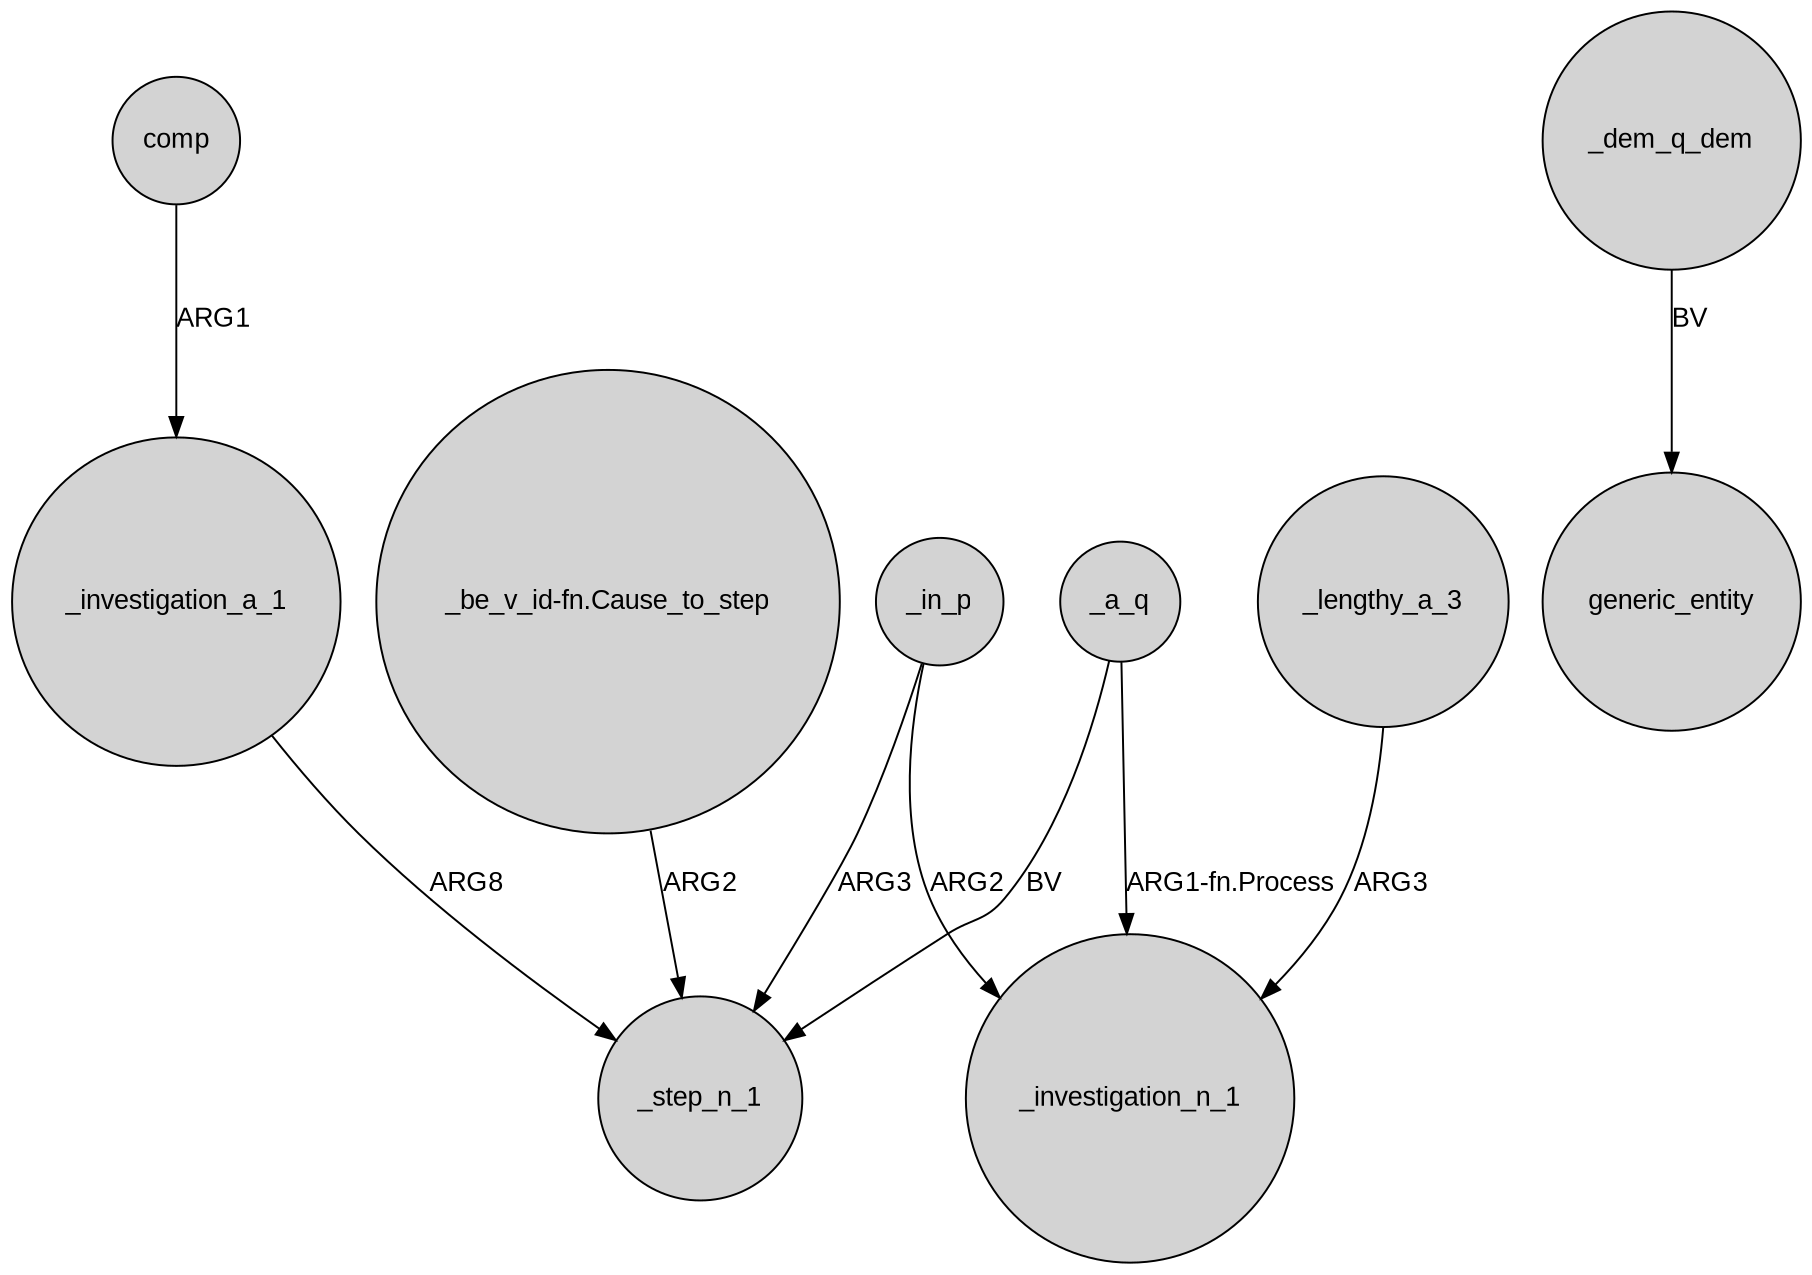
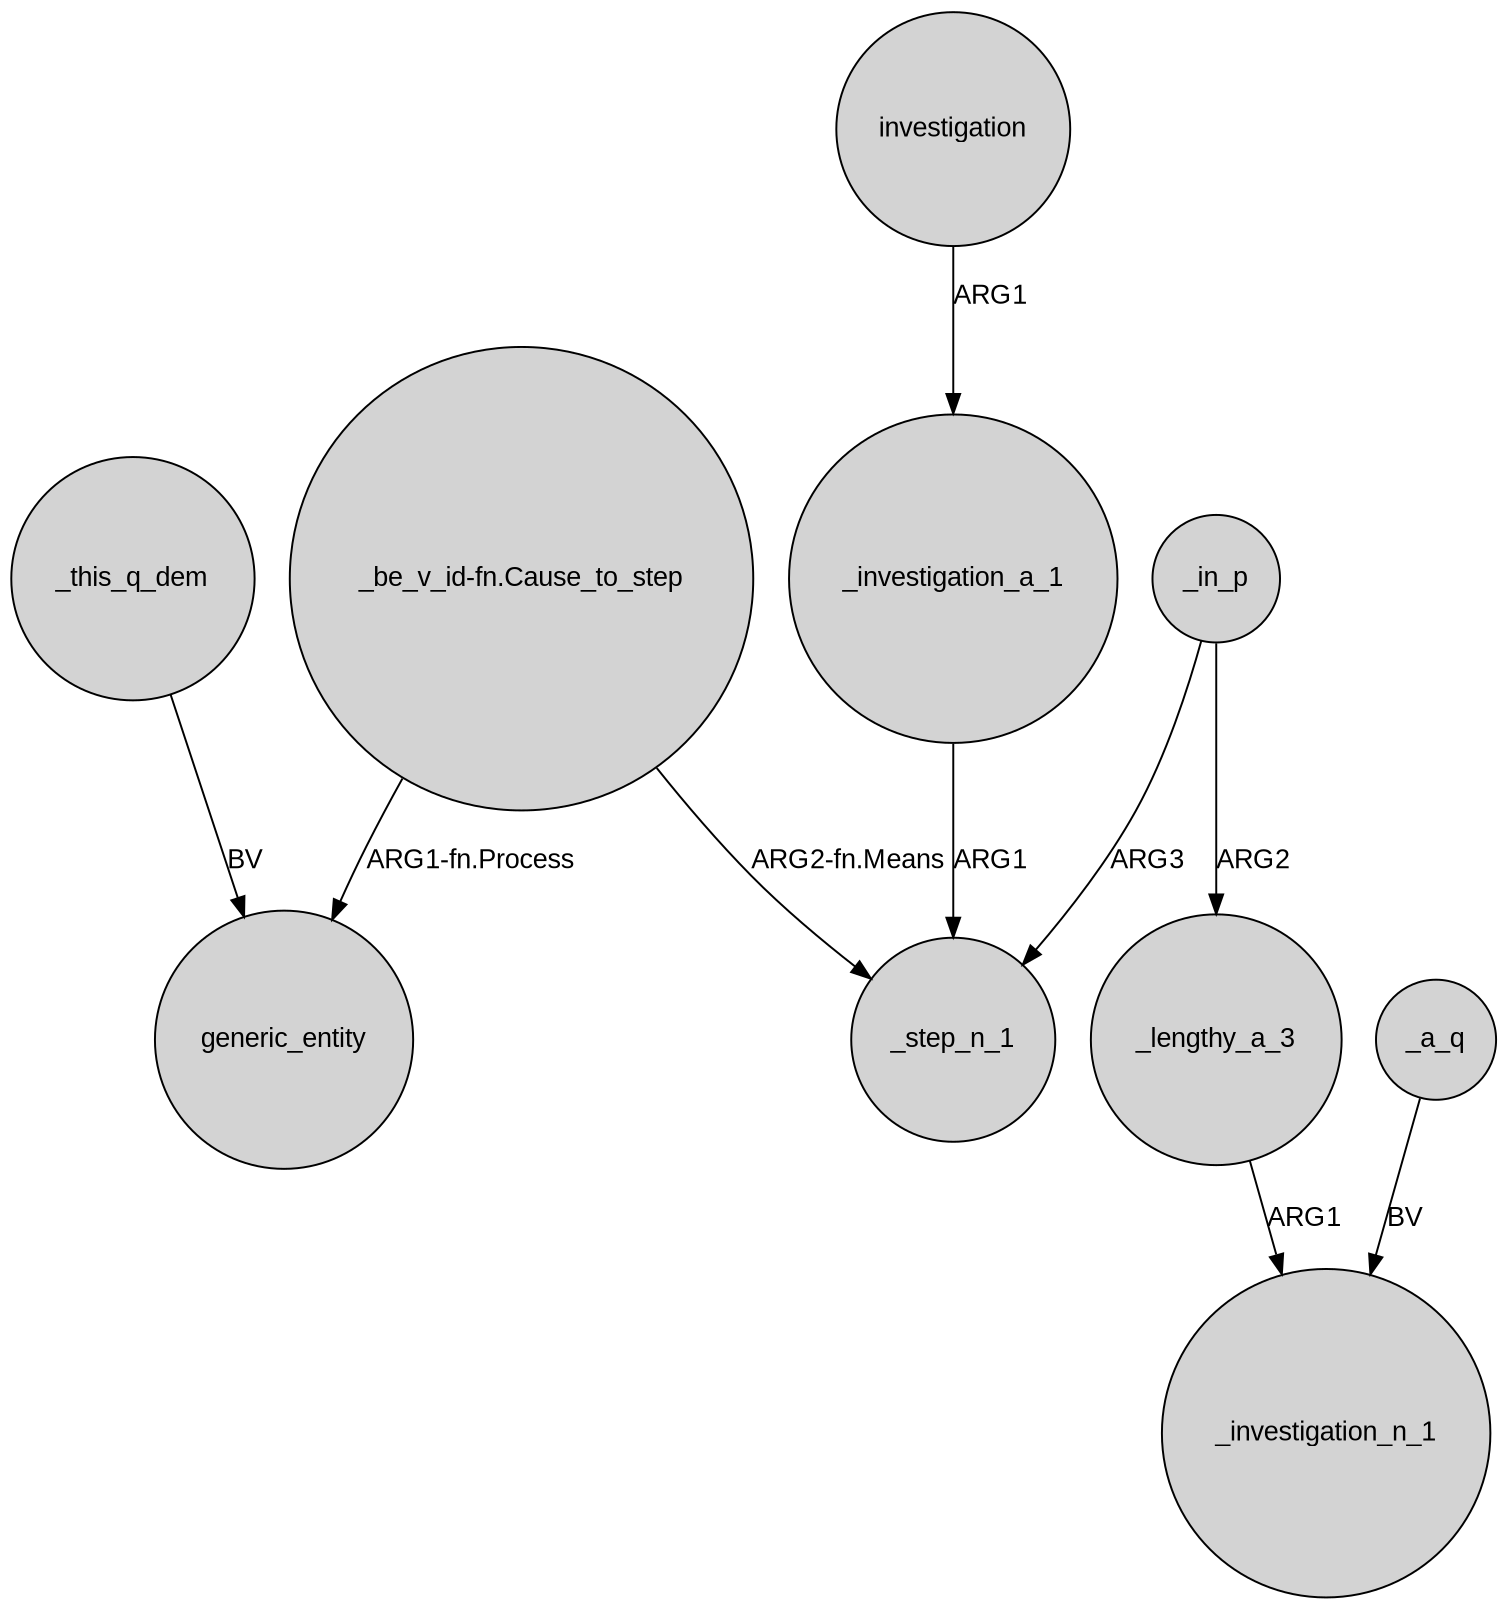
(176, 141) -> (953, 129)
(1672, 141) -> (133, 579)
(913, 833) -> (1216, 769)
none -> (370, 839)
(467, 884) -> (991, 861)
(700, 884) -> (848, 861)
(1230, 884) -> (1406, 1219)
(1391, 884) -> (1305, 1219)
(1010, 891) -> none
